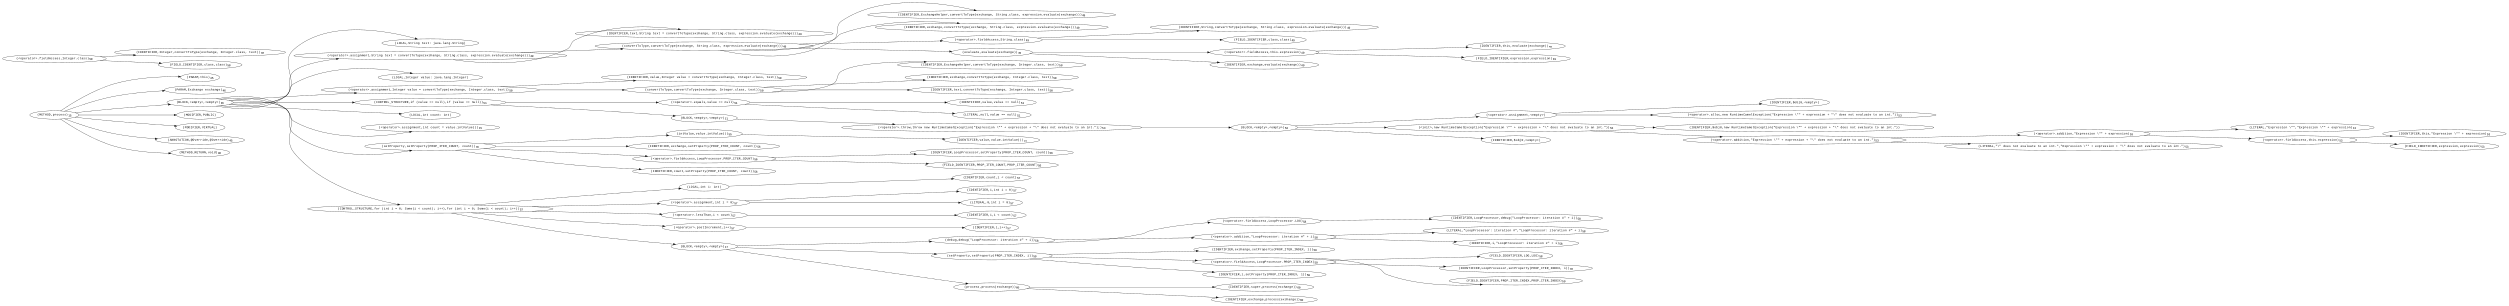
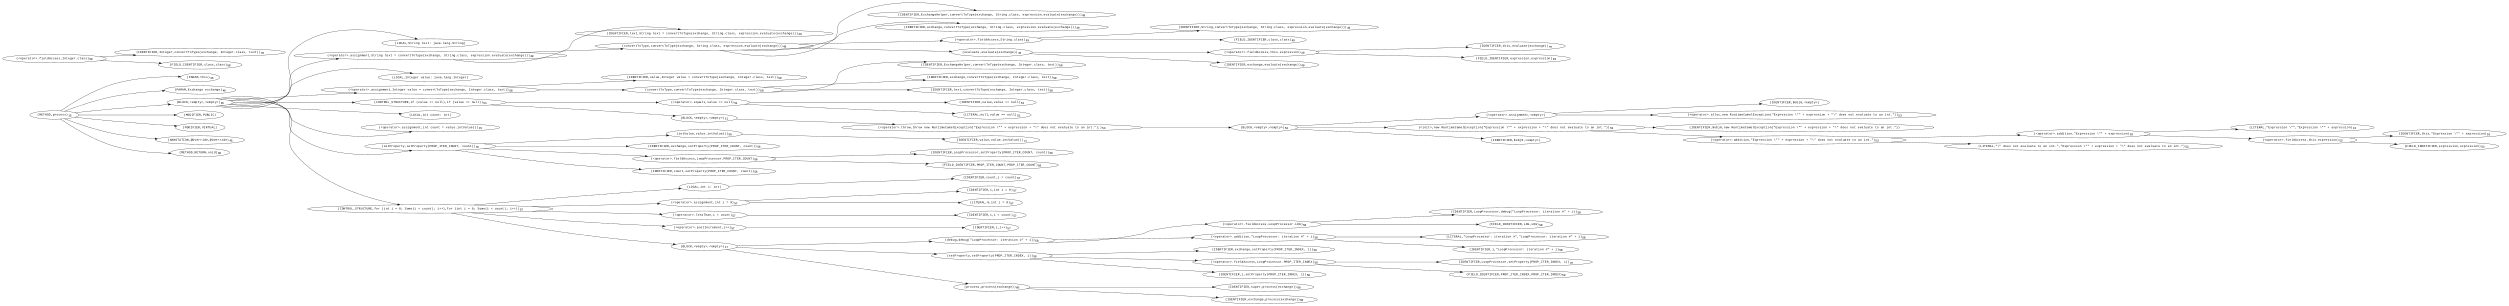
(1404, 259) -> (1399, 224)
